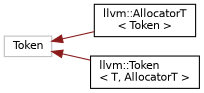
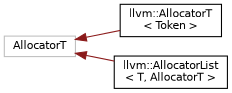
(28, 46) -> (40, 46)
(145, 72) -> (171, 72)
